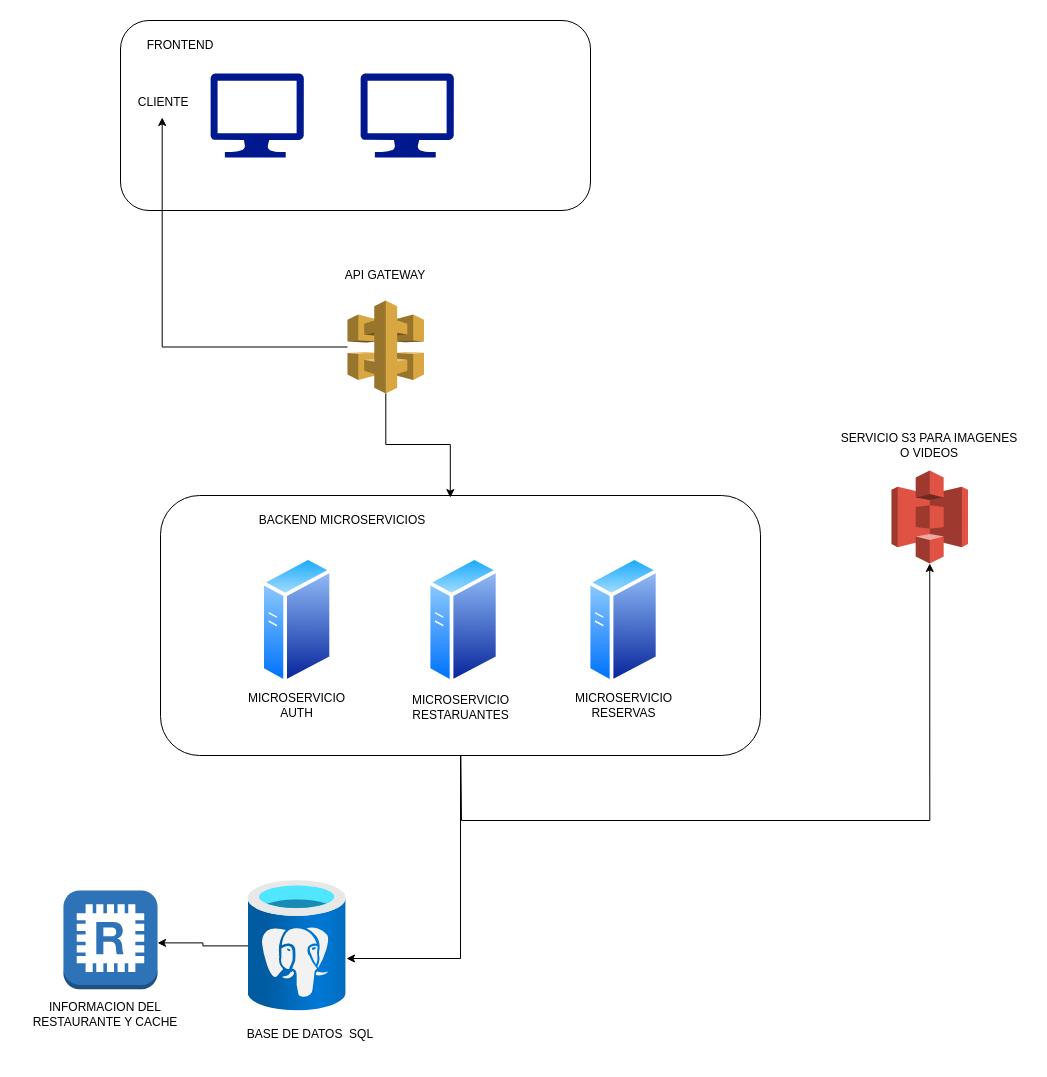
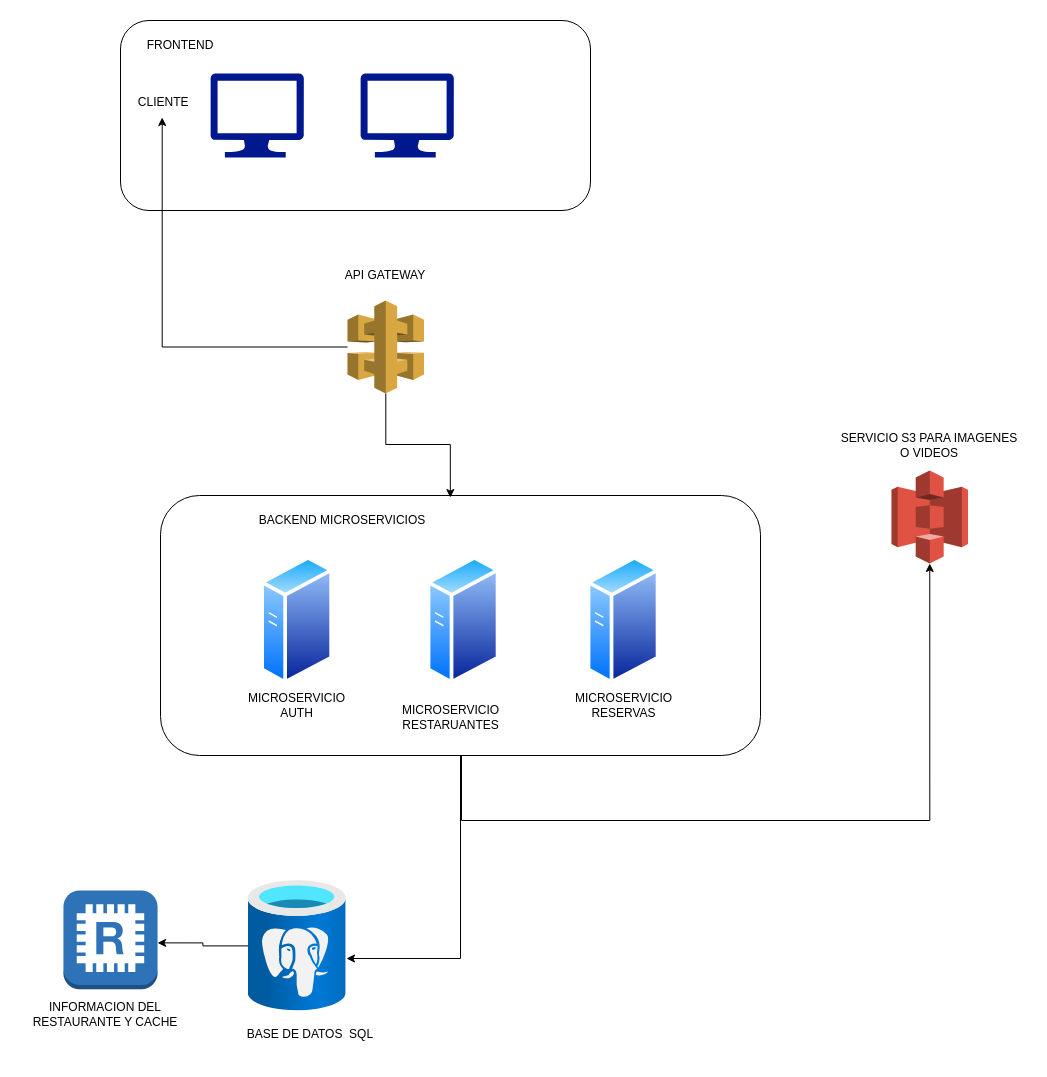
(461, 708) -> (451, 718)
